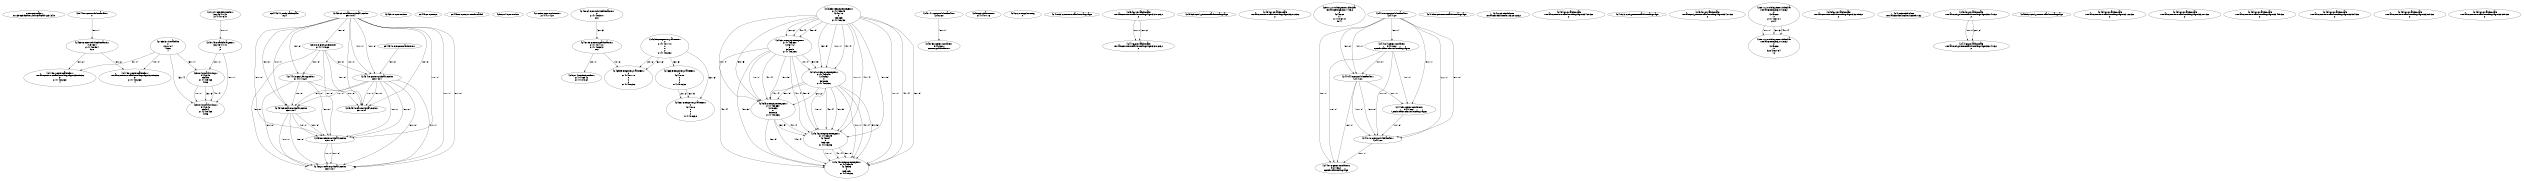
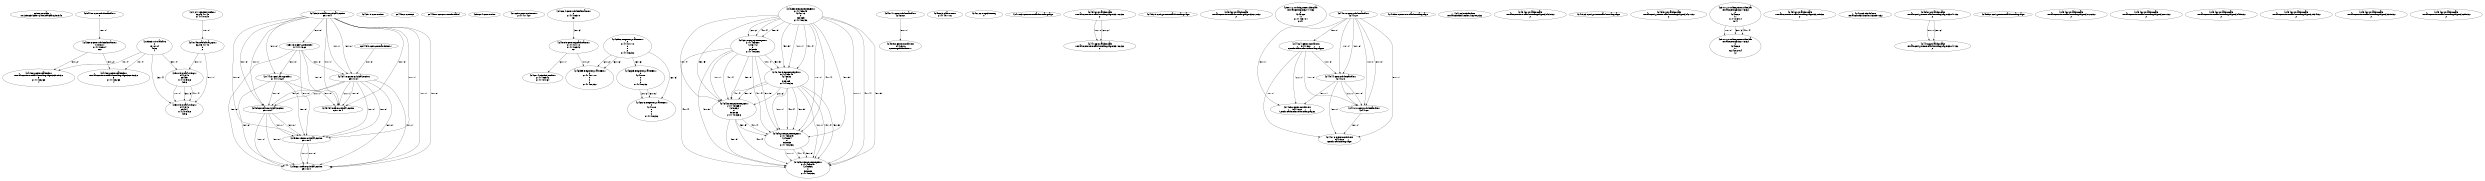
(284, 15) -> none
(1393, 125) -> none
